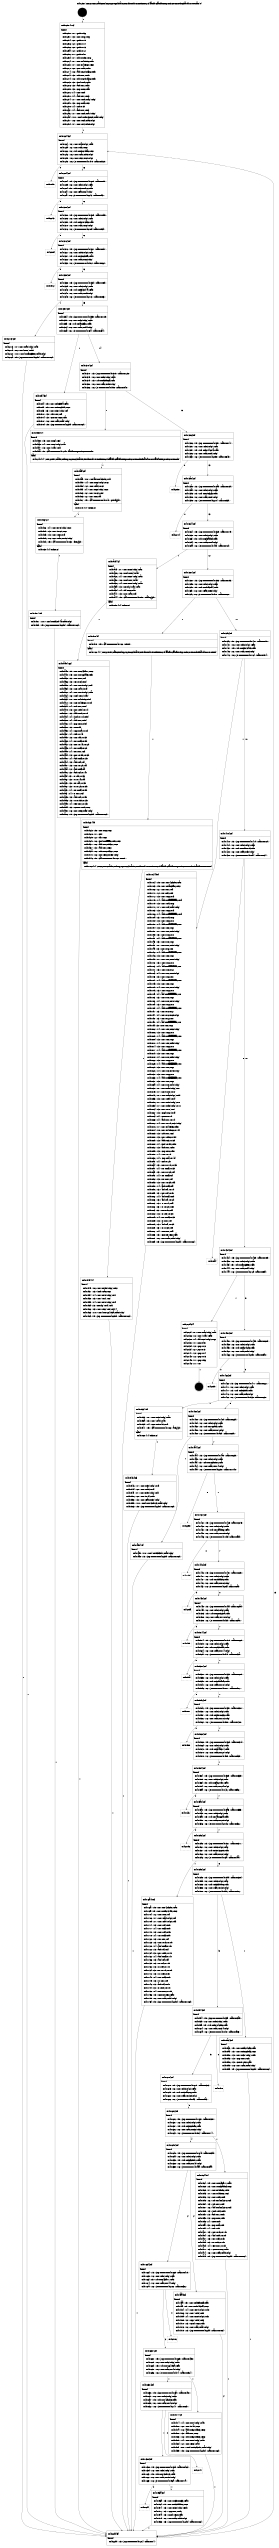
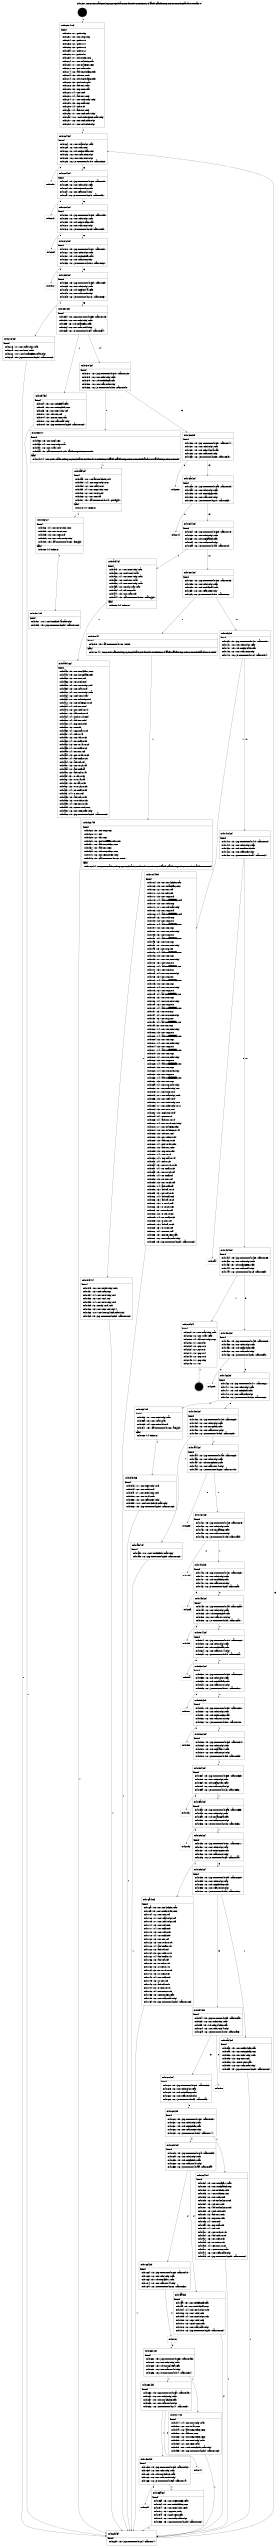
(55, 1598) -> none
(163, 2318) -> (172, 2345)
